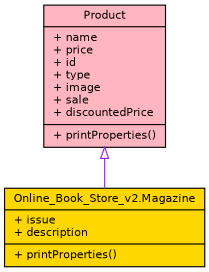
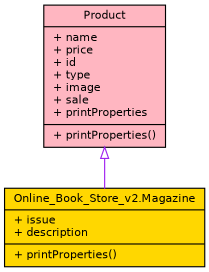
(104, 113) -> (101, 113)
